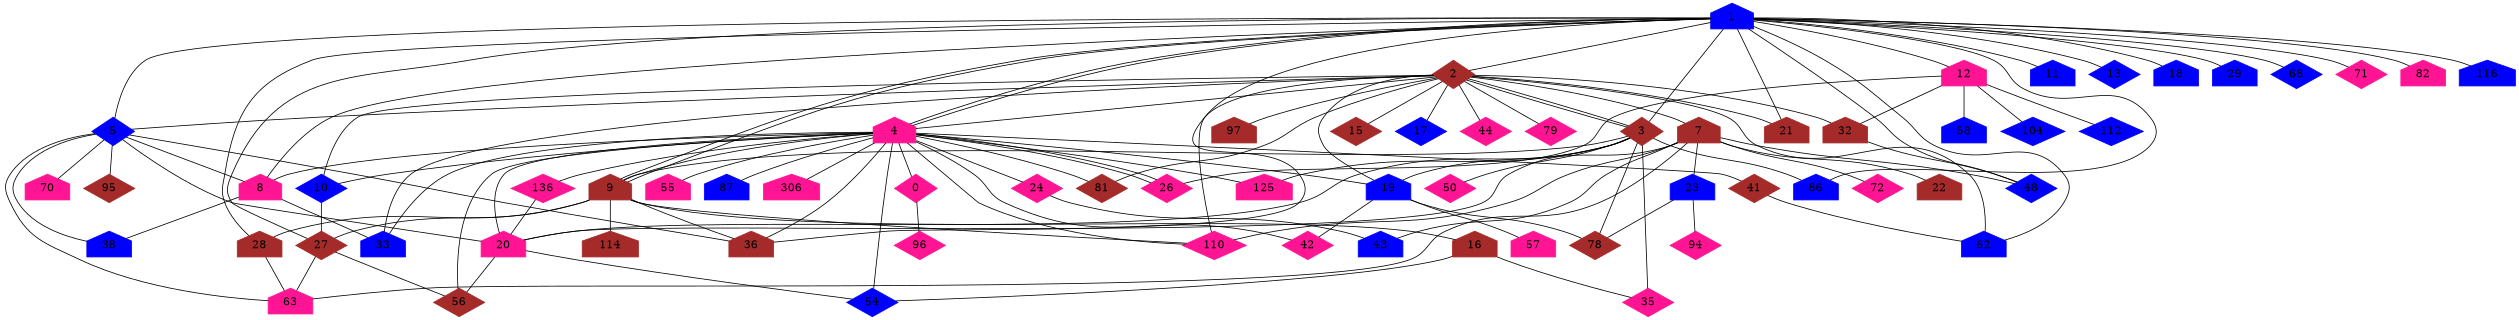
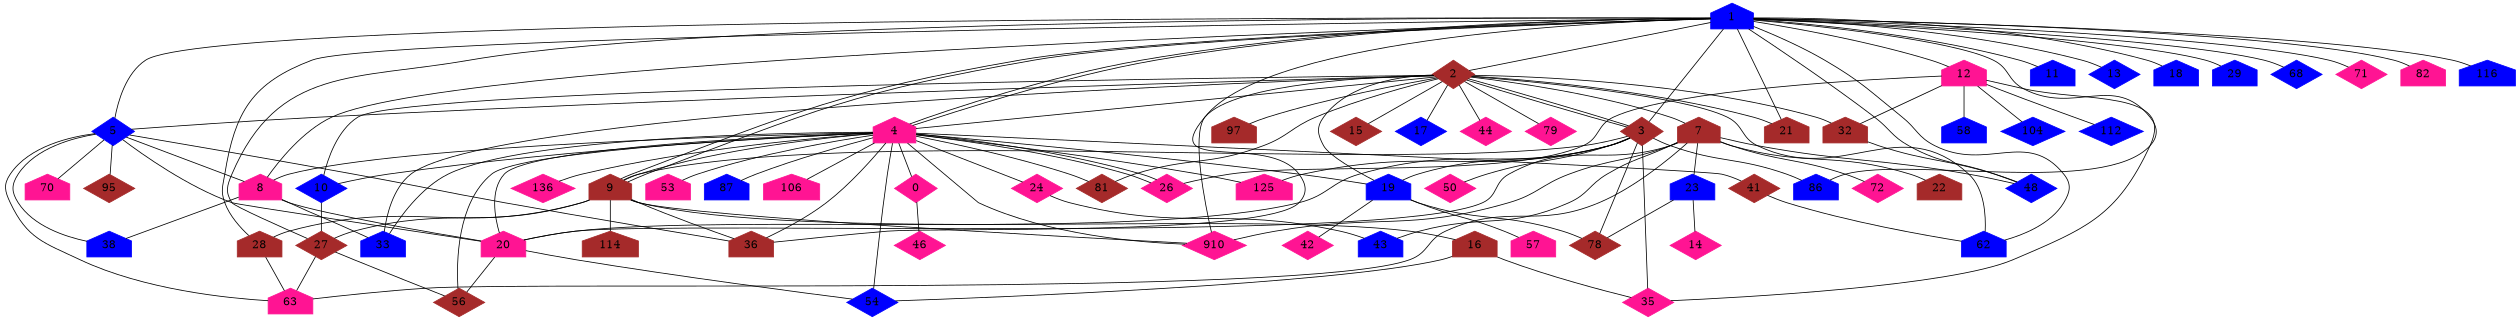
(668, 188) -> (668, 188)
(792, 188) -> (792, 188)
(1043, 217) -> none
(521, 220) -> (336, 214)
(920, 245) -> (920, 245)
(1214, 245) -> (1214, 245)
(1696, 245) -> (1696, 245)
none -> (2031, 252)
